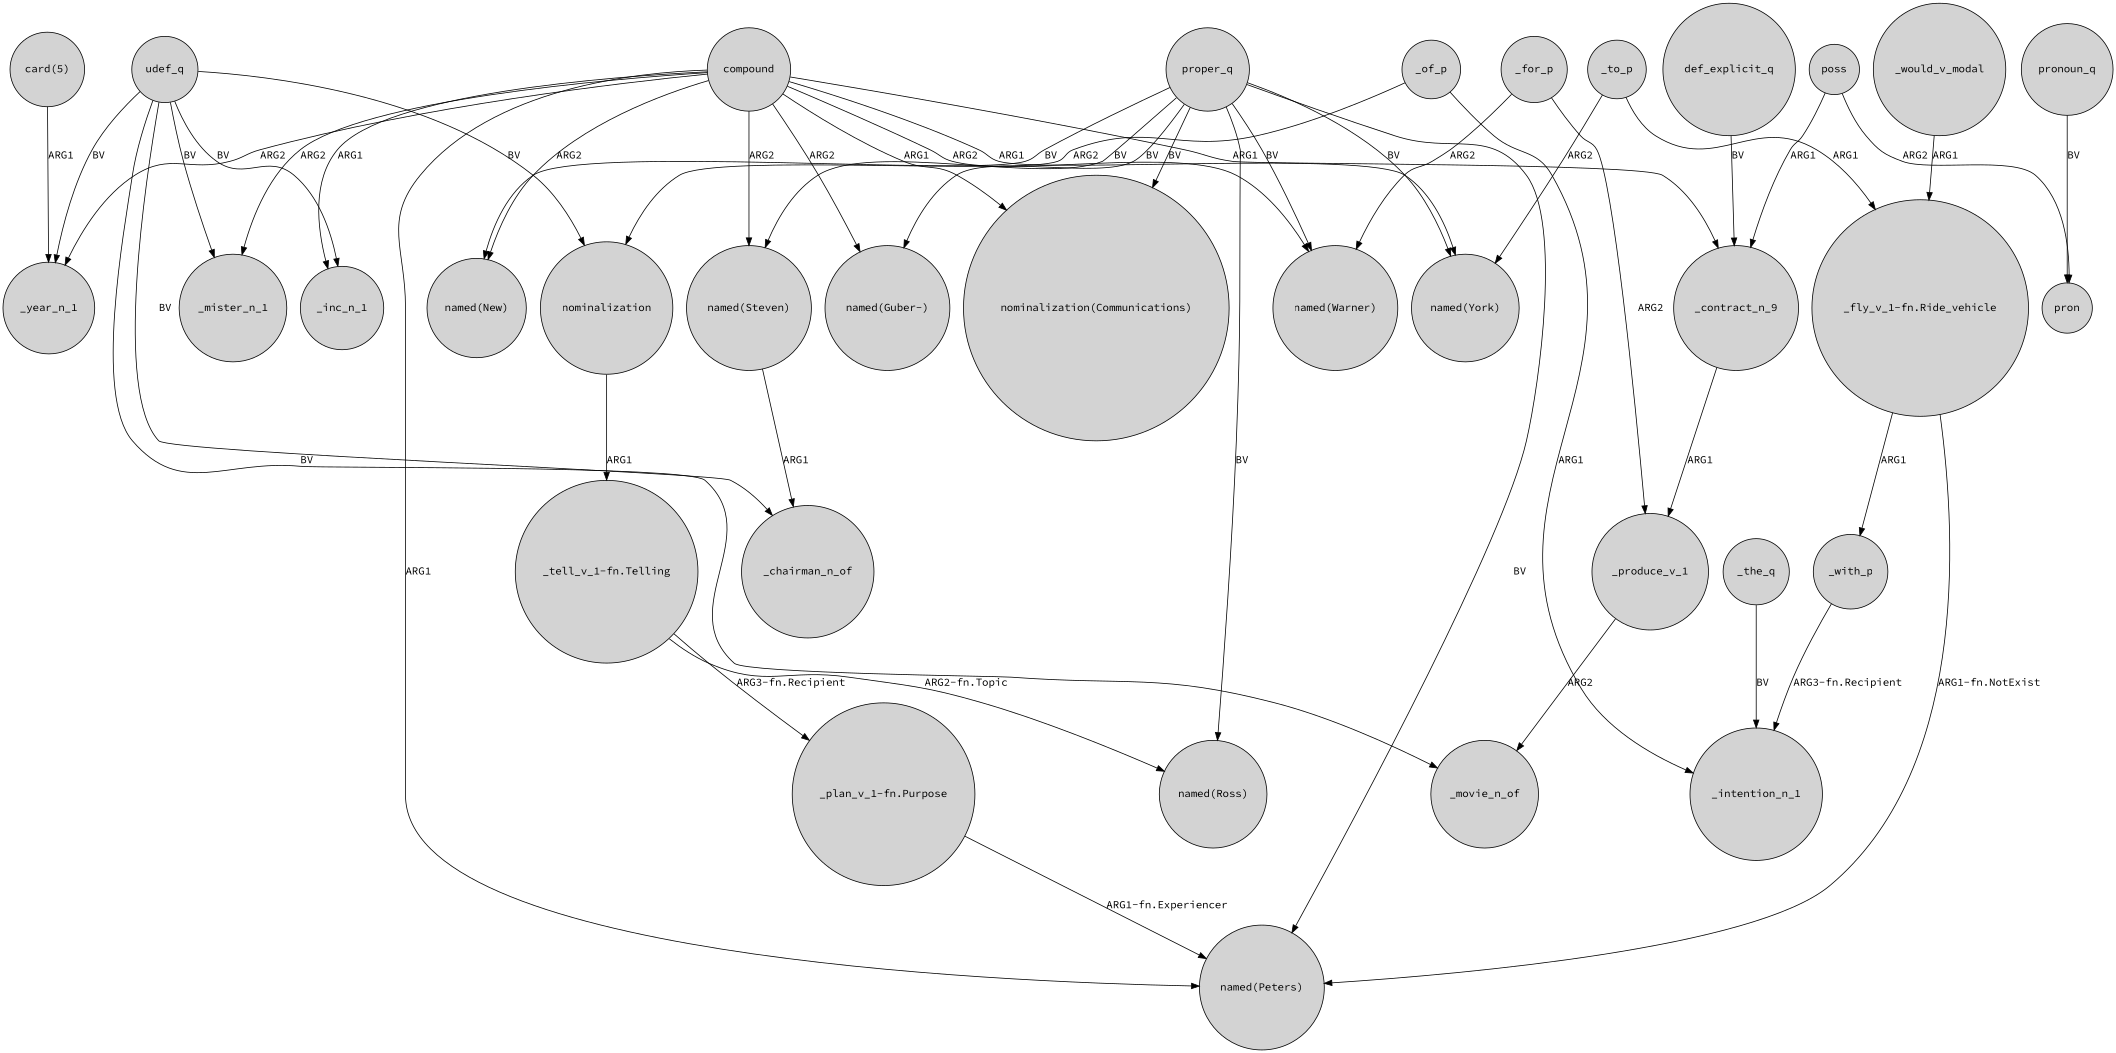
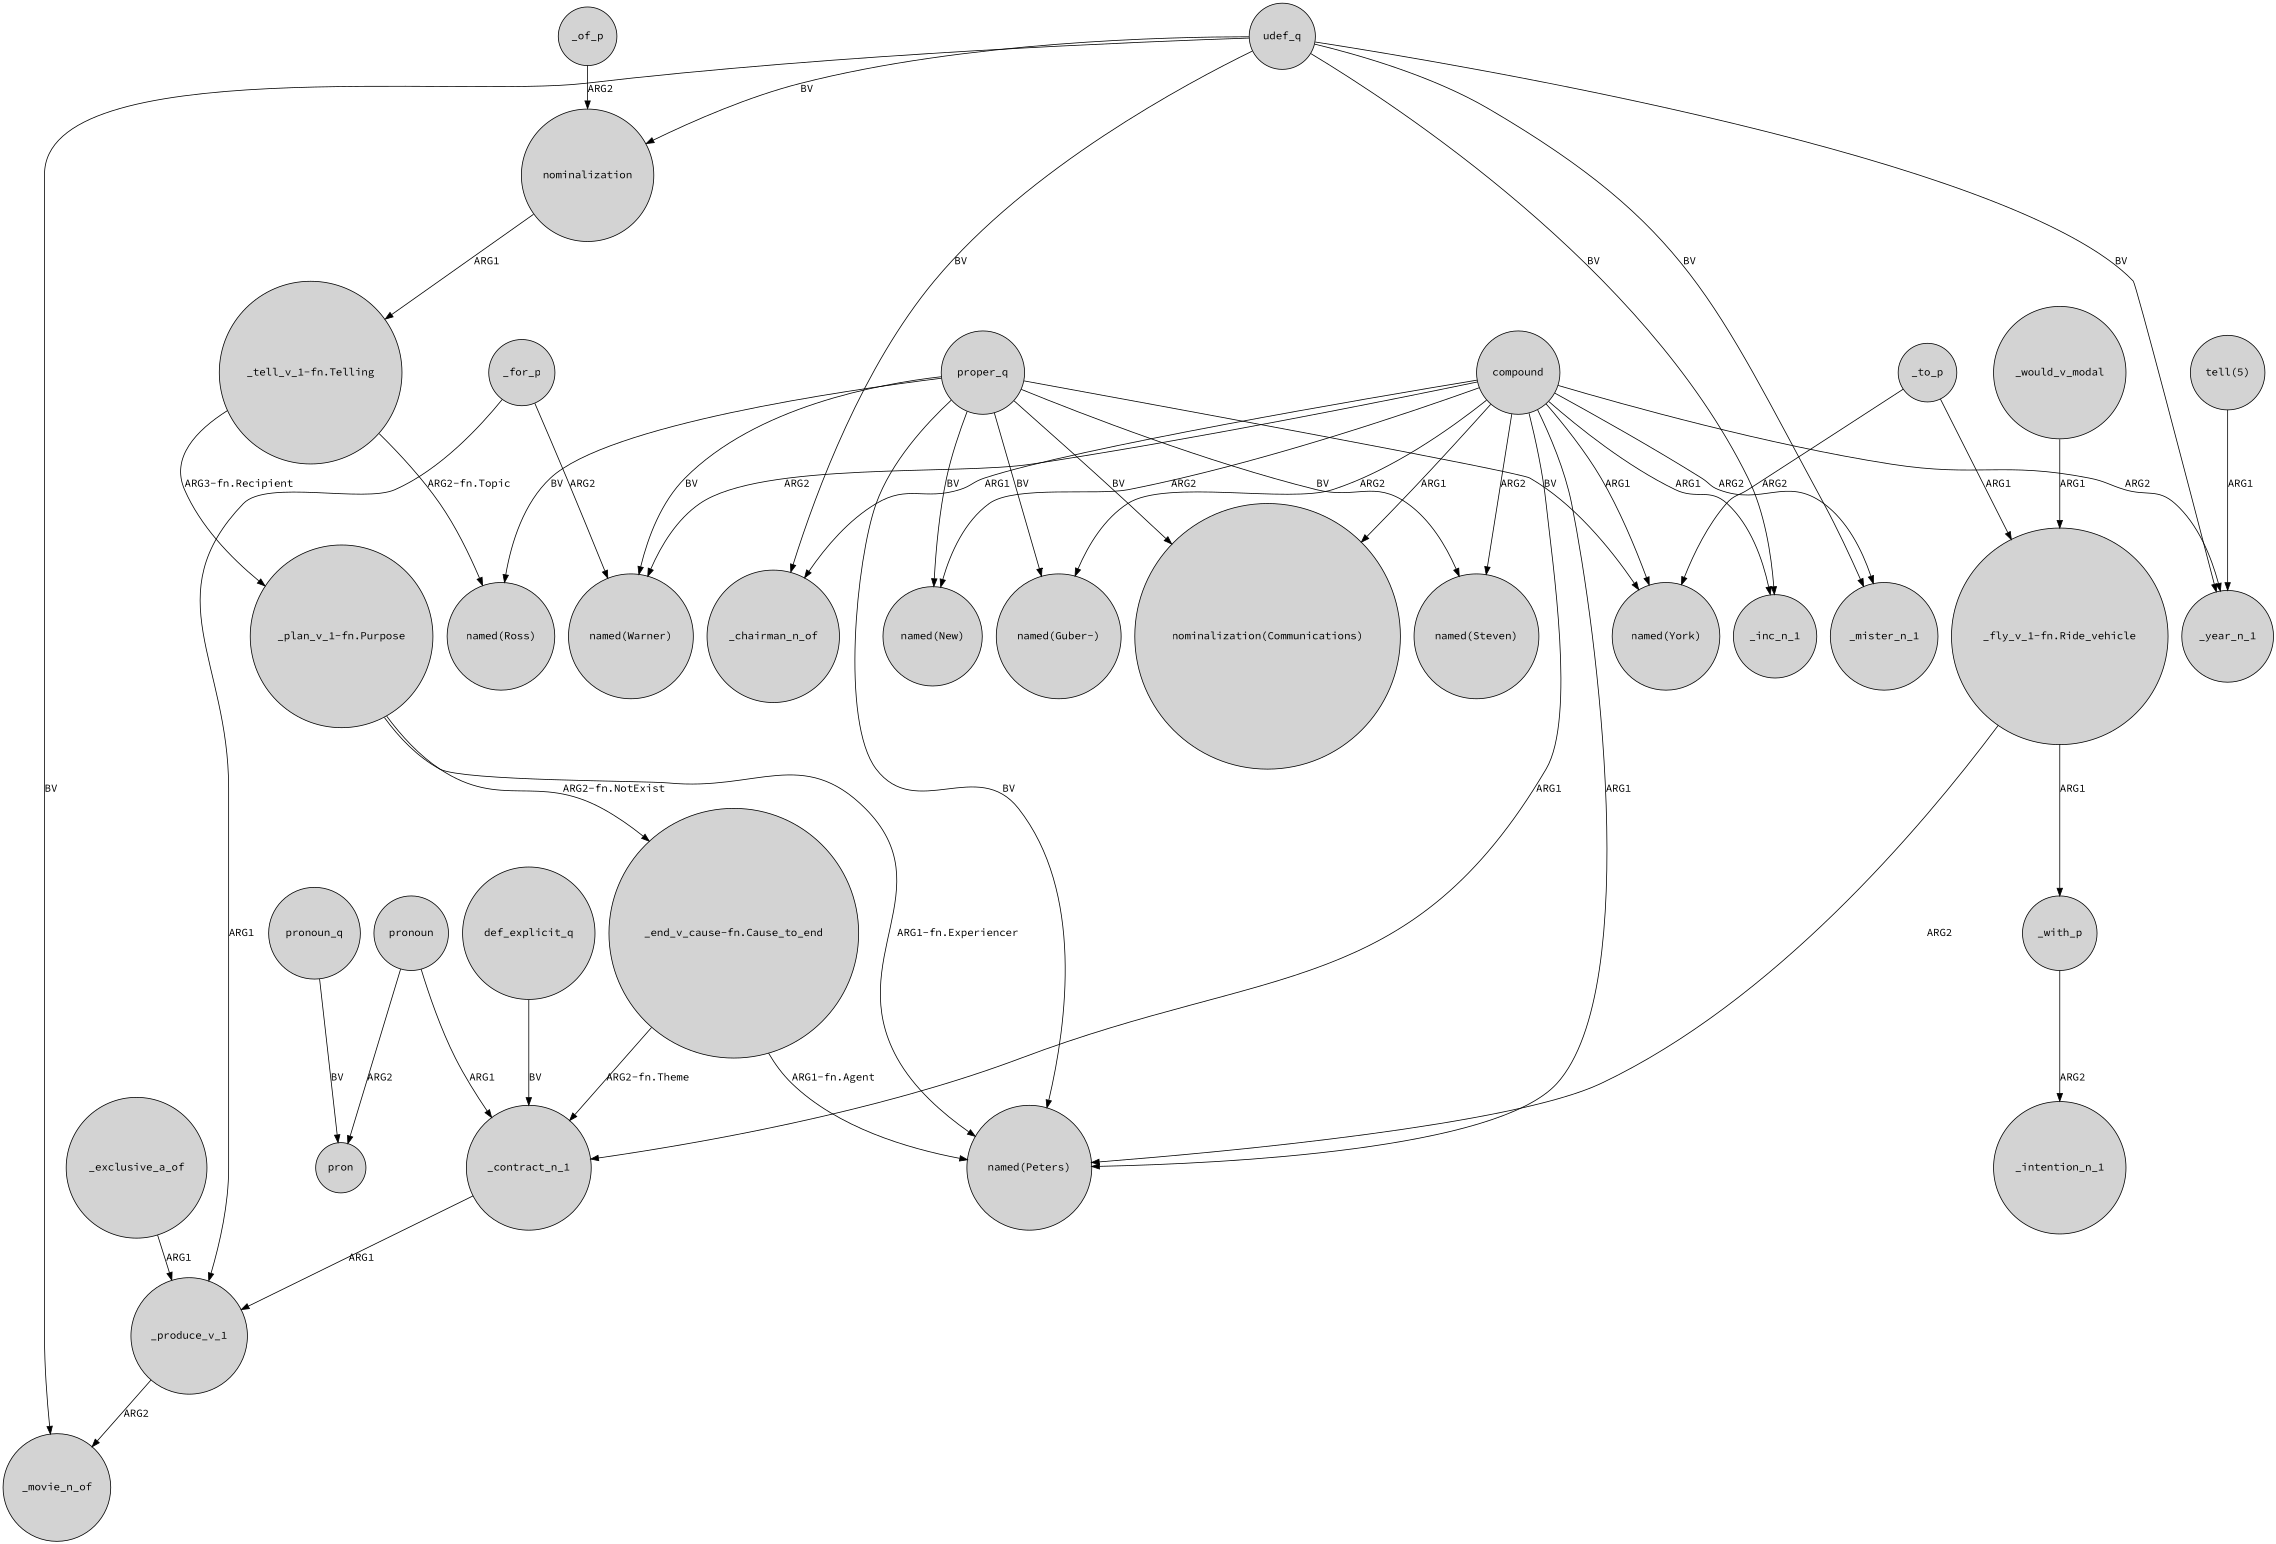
(47, 69) -> (2228, 373)
(1834, 69) -> (411, 933)
(1651, 308) -> (242, 933)
(1736, 308) -> (529, 1168)
(1565, 433) -> none
(777, 434) -> (1127, 444)
(1756, 572) -> none
(1848, 683) -> (2073, 1078)
(1989, 683) -> (1940, 933)
none -> (734, 933)
none -> (137, 1168)
